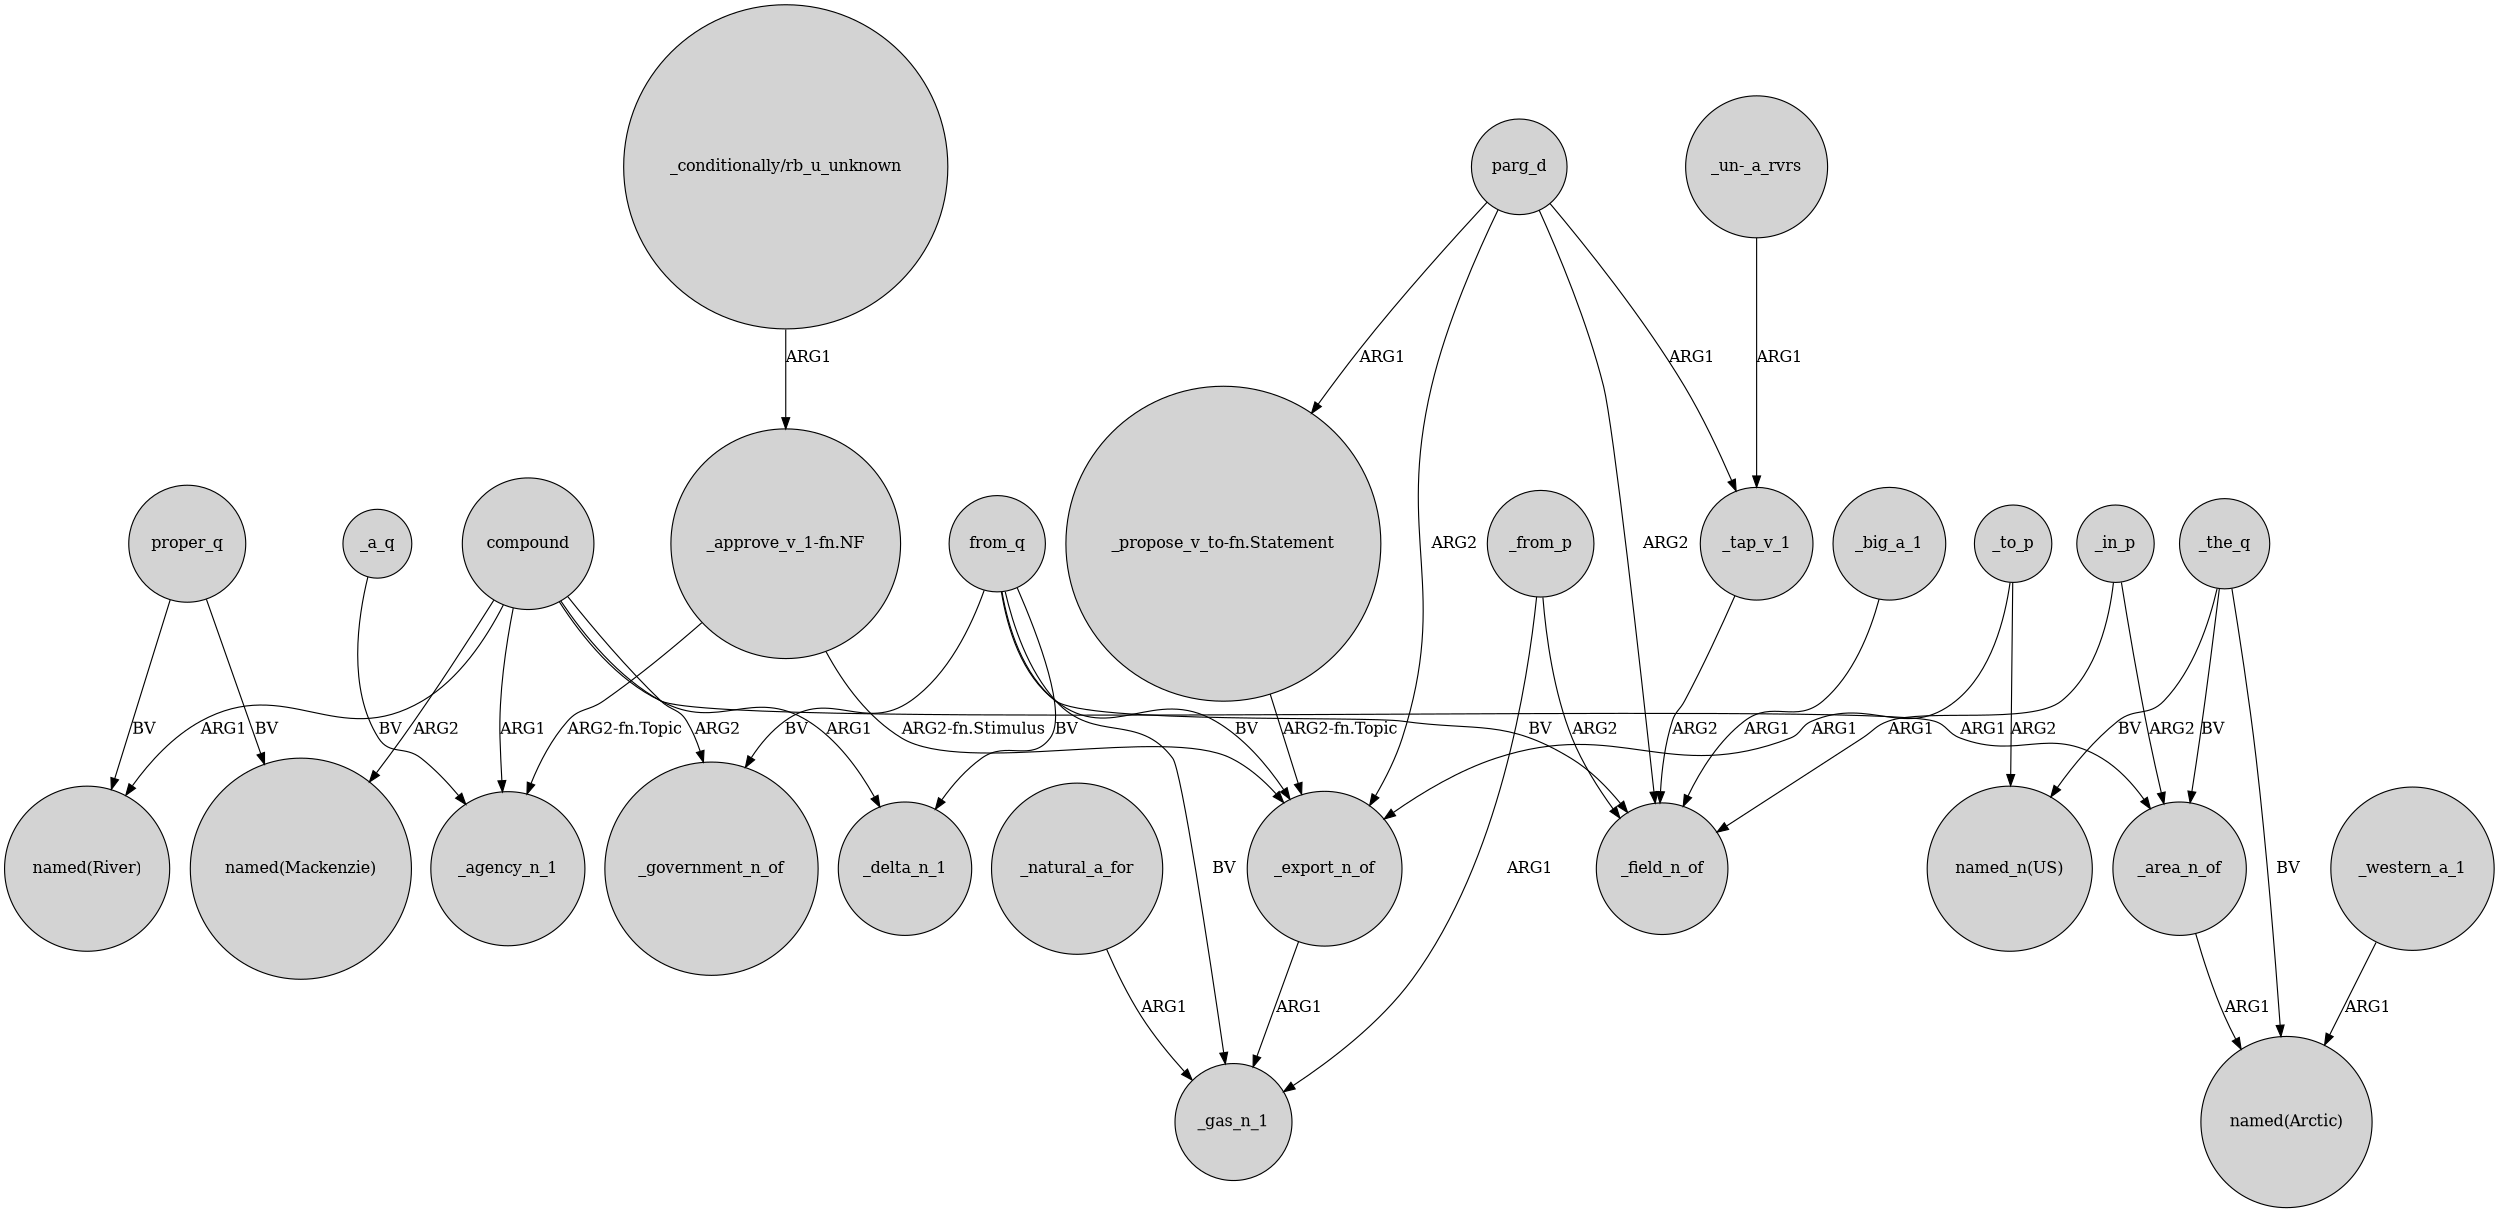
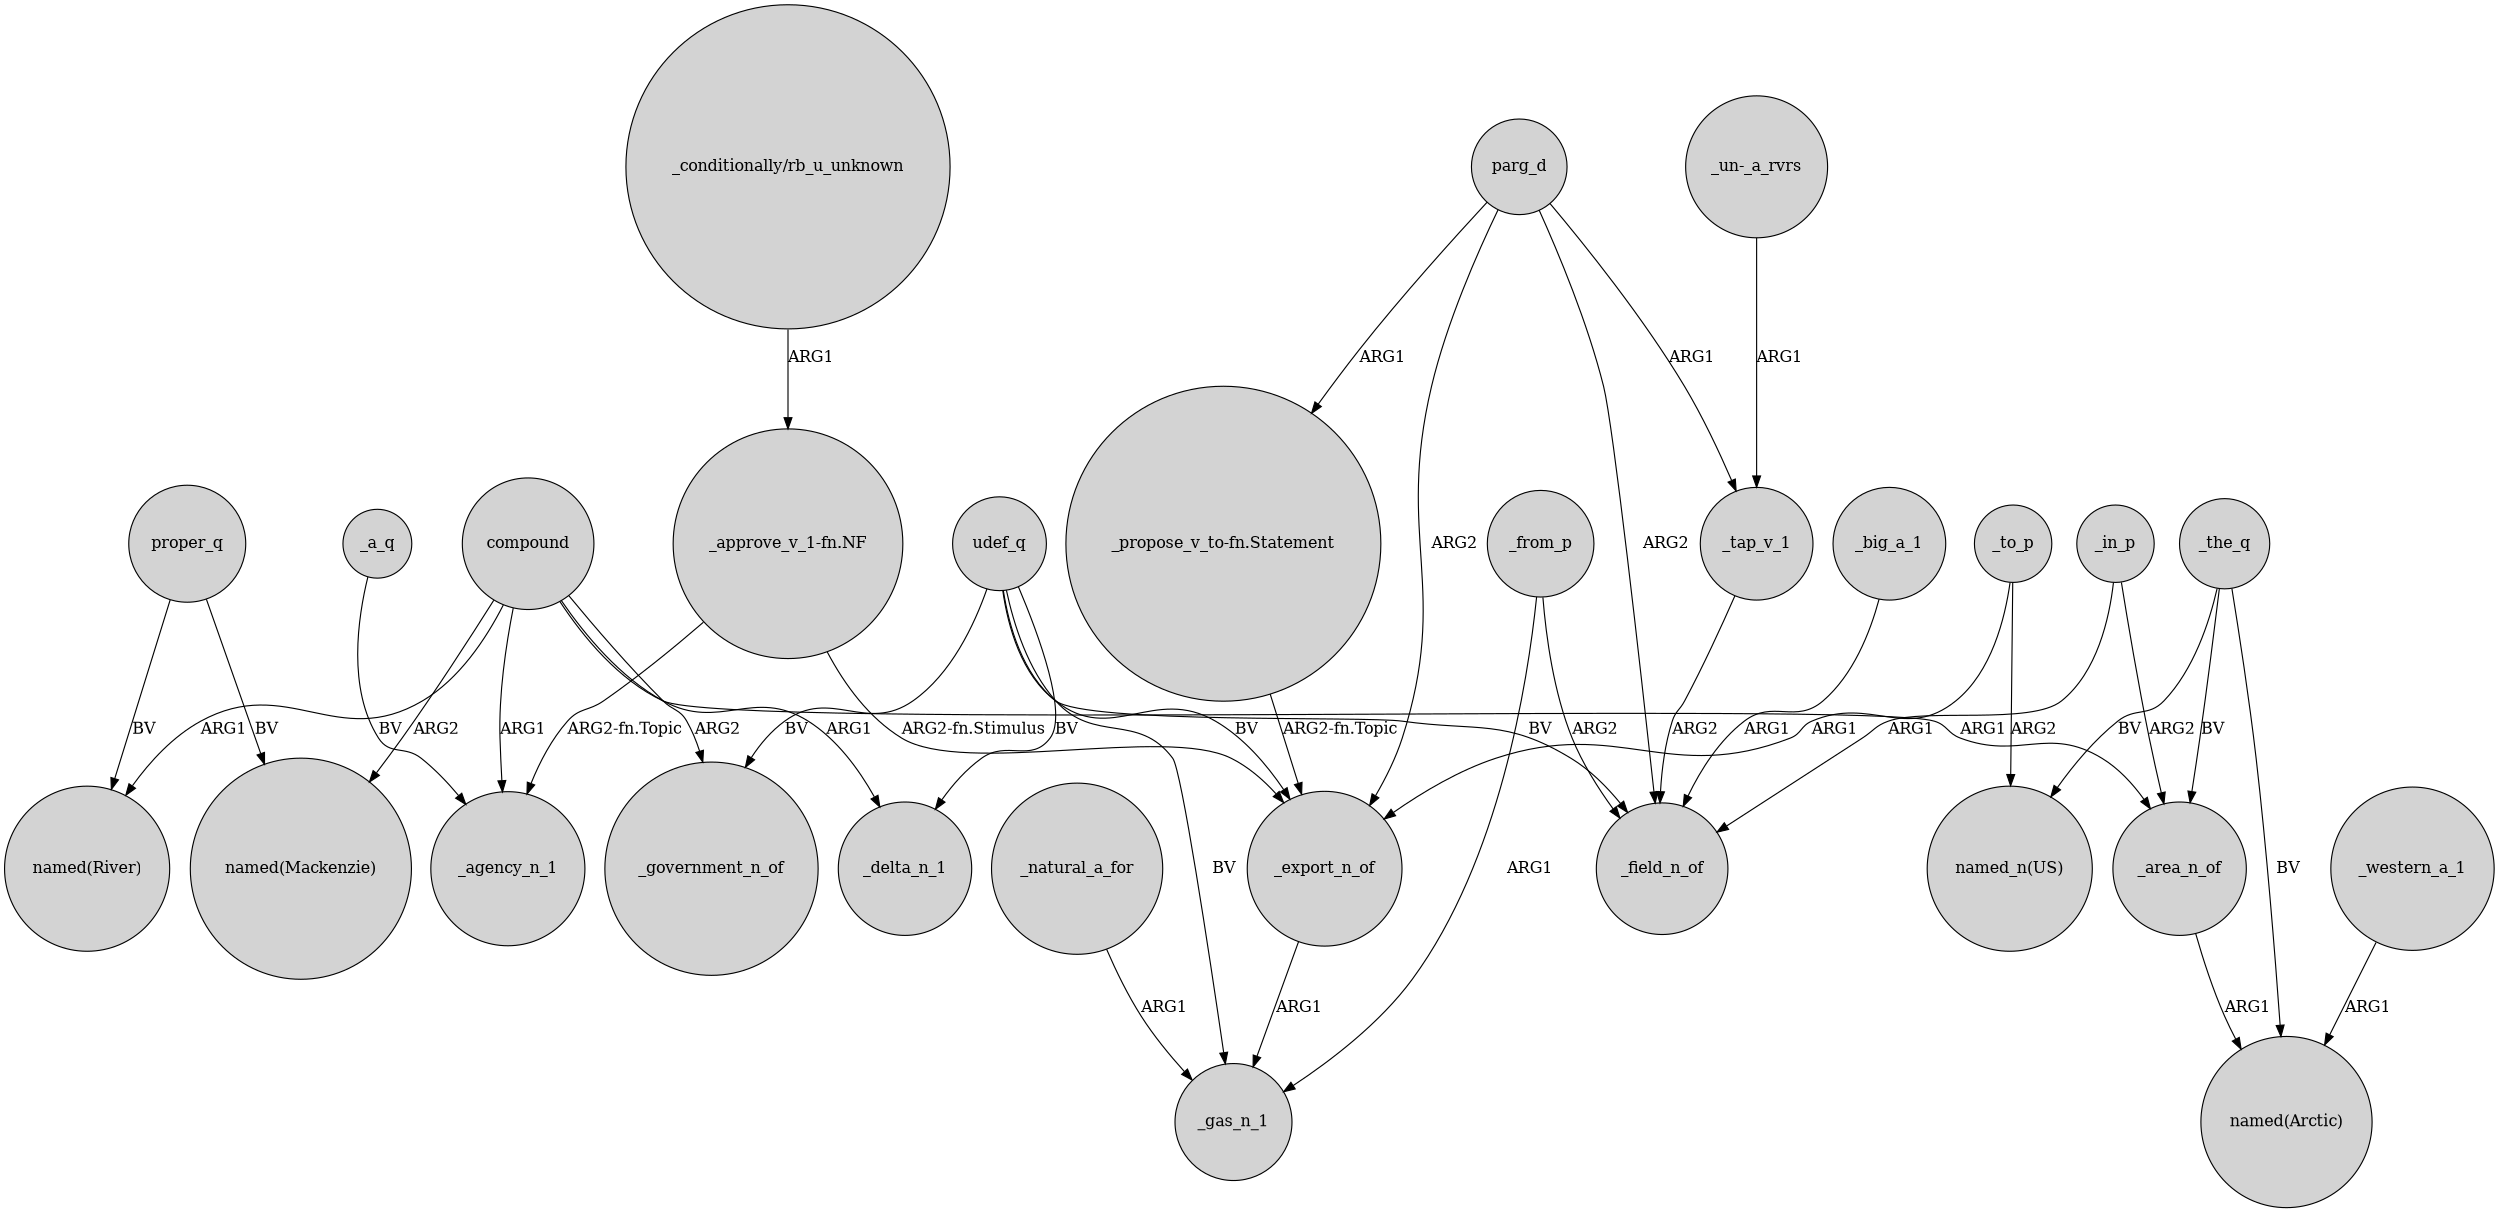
(997, 544) -> (999, 544)
